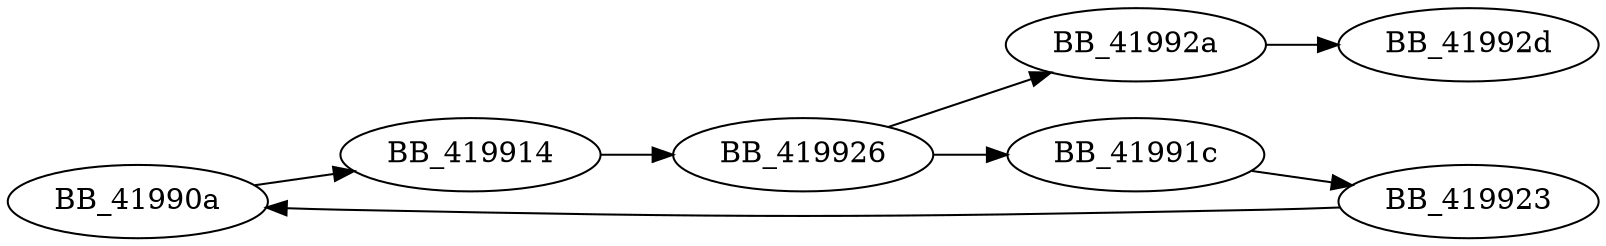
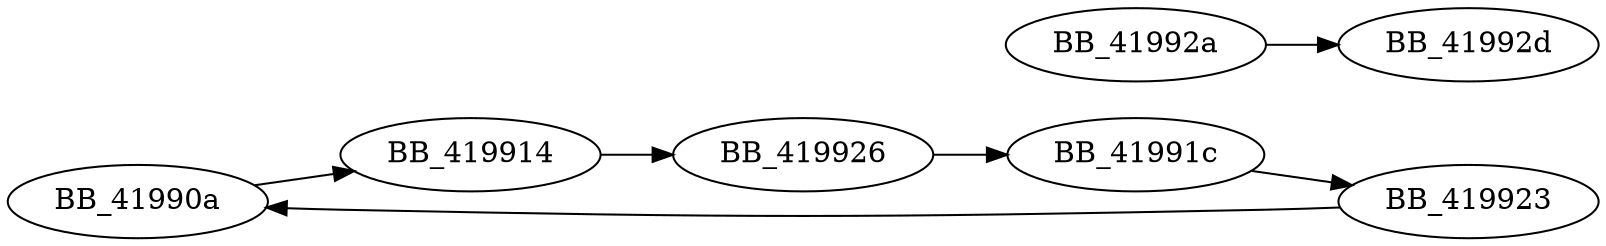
(960, 103) -> none
